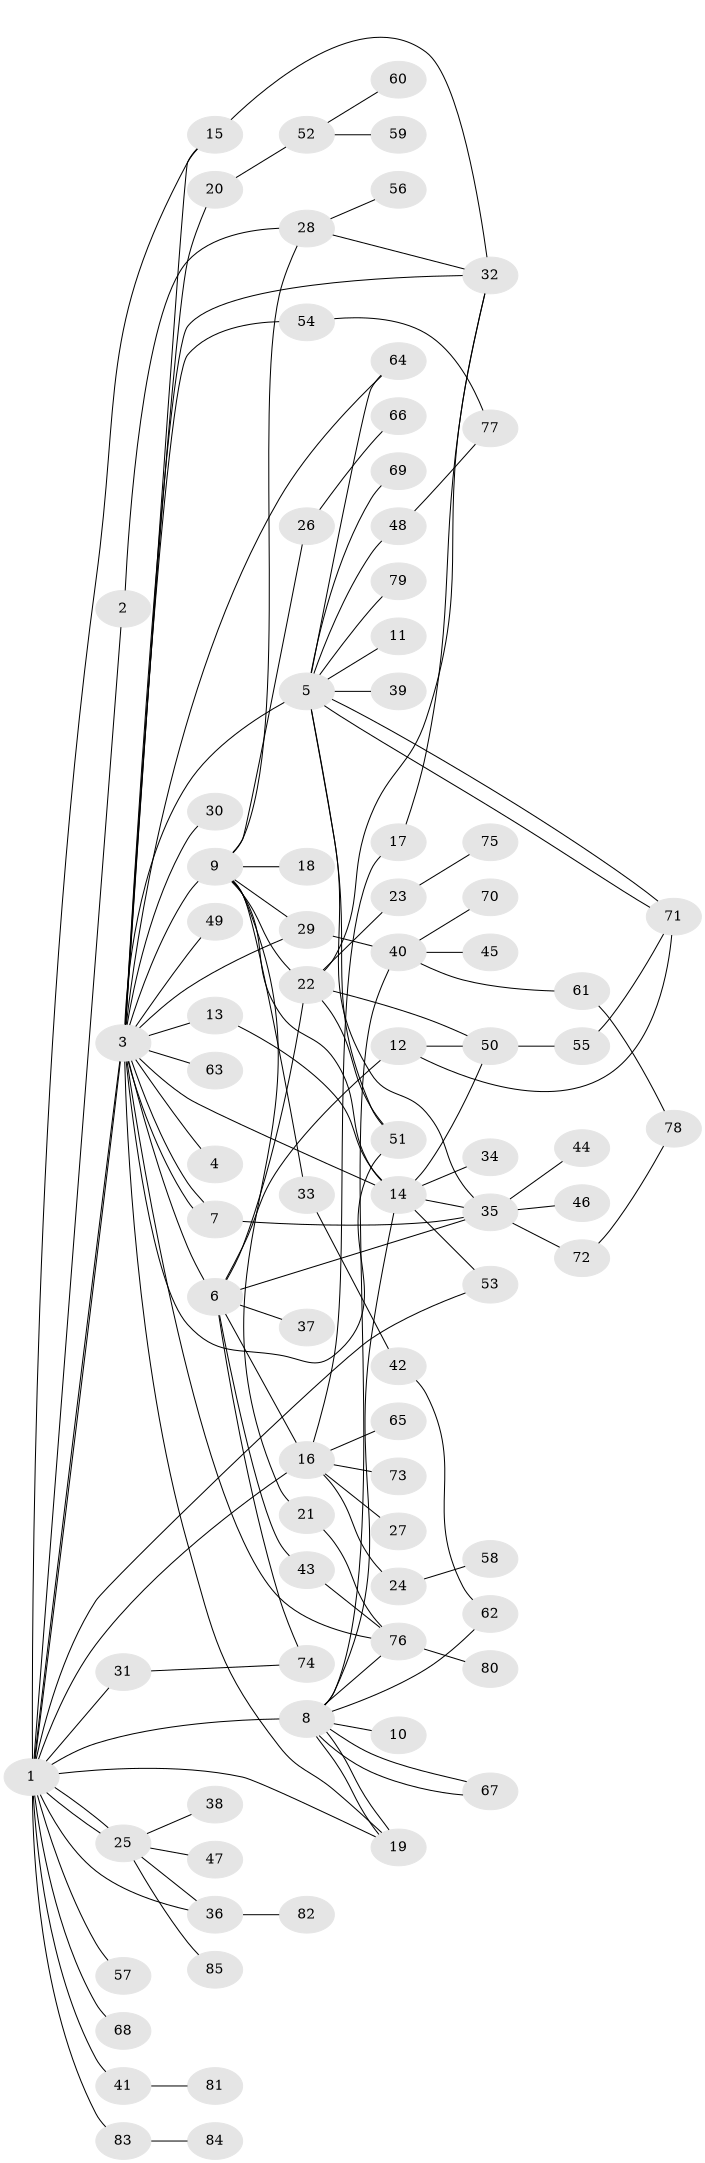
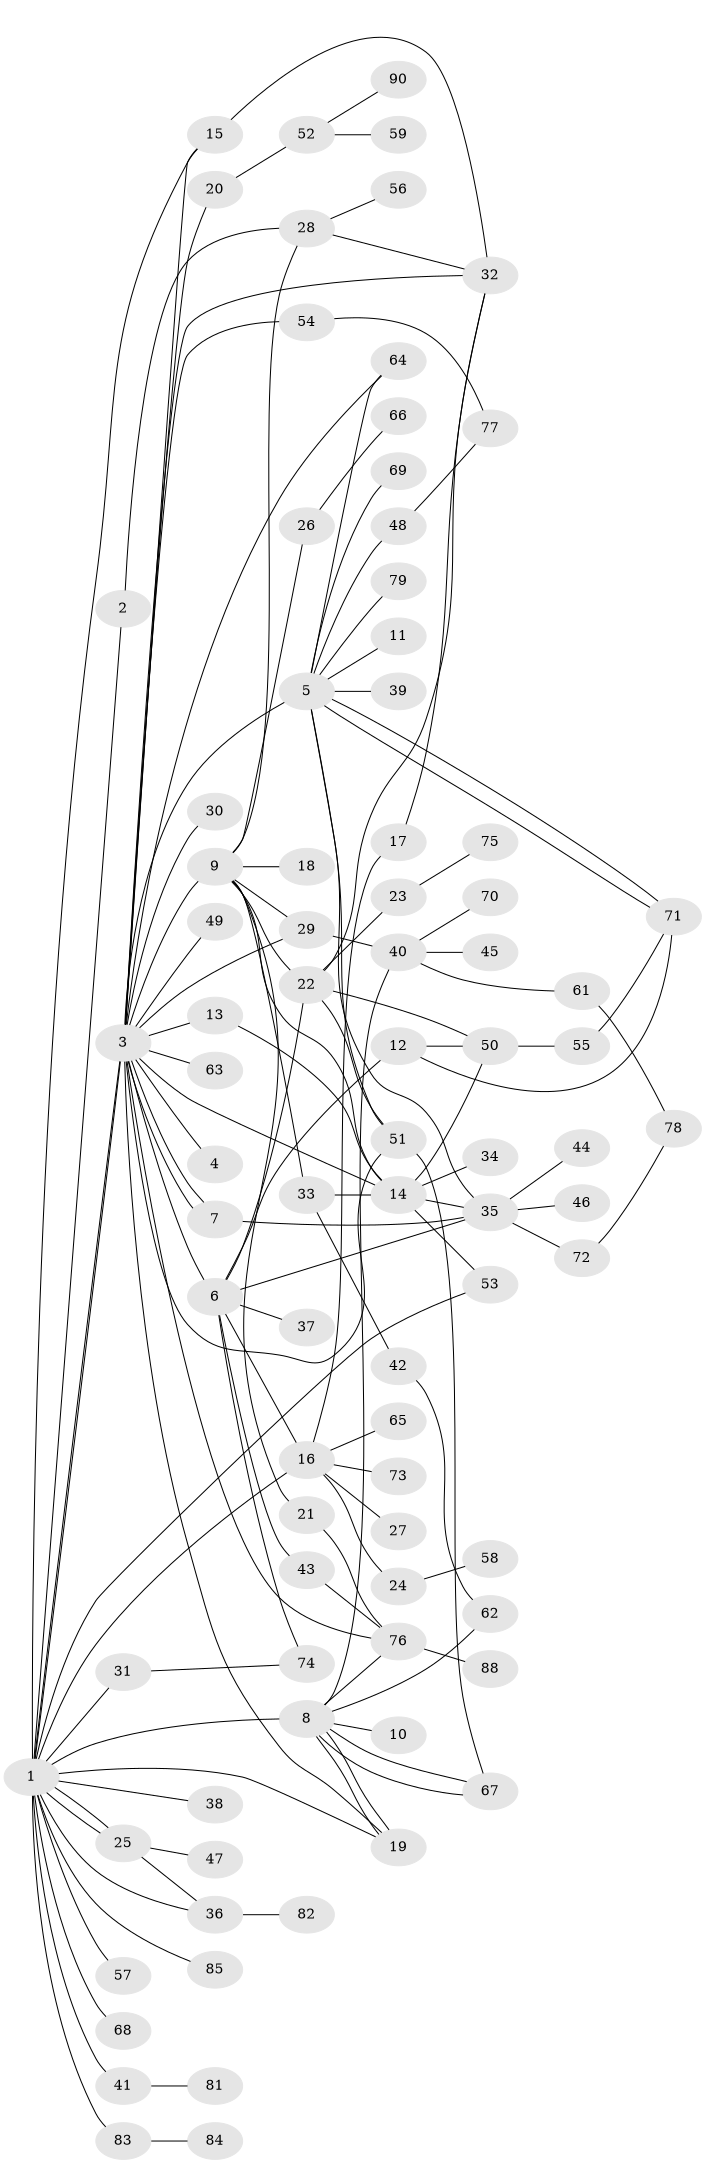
(399, 80) -> (399, 80)
none -> (455, 1462)
(369, 1525) -> (353, 1195)
(490, 1669) -> (490, 1669)
(169, 1824) -> (123, 1791)
(166, 1912) -> (92, 1899)
